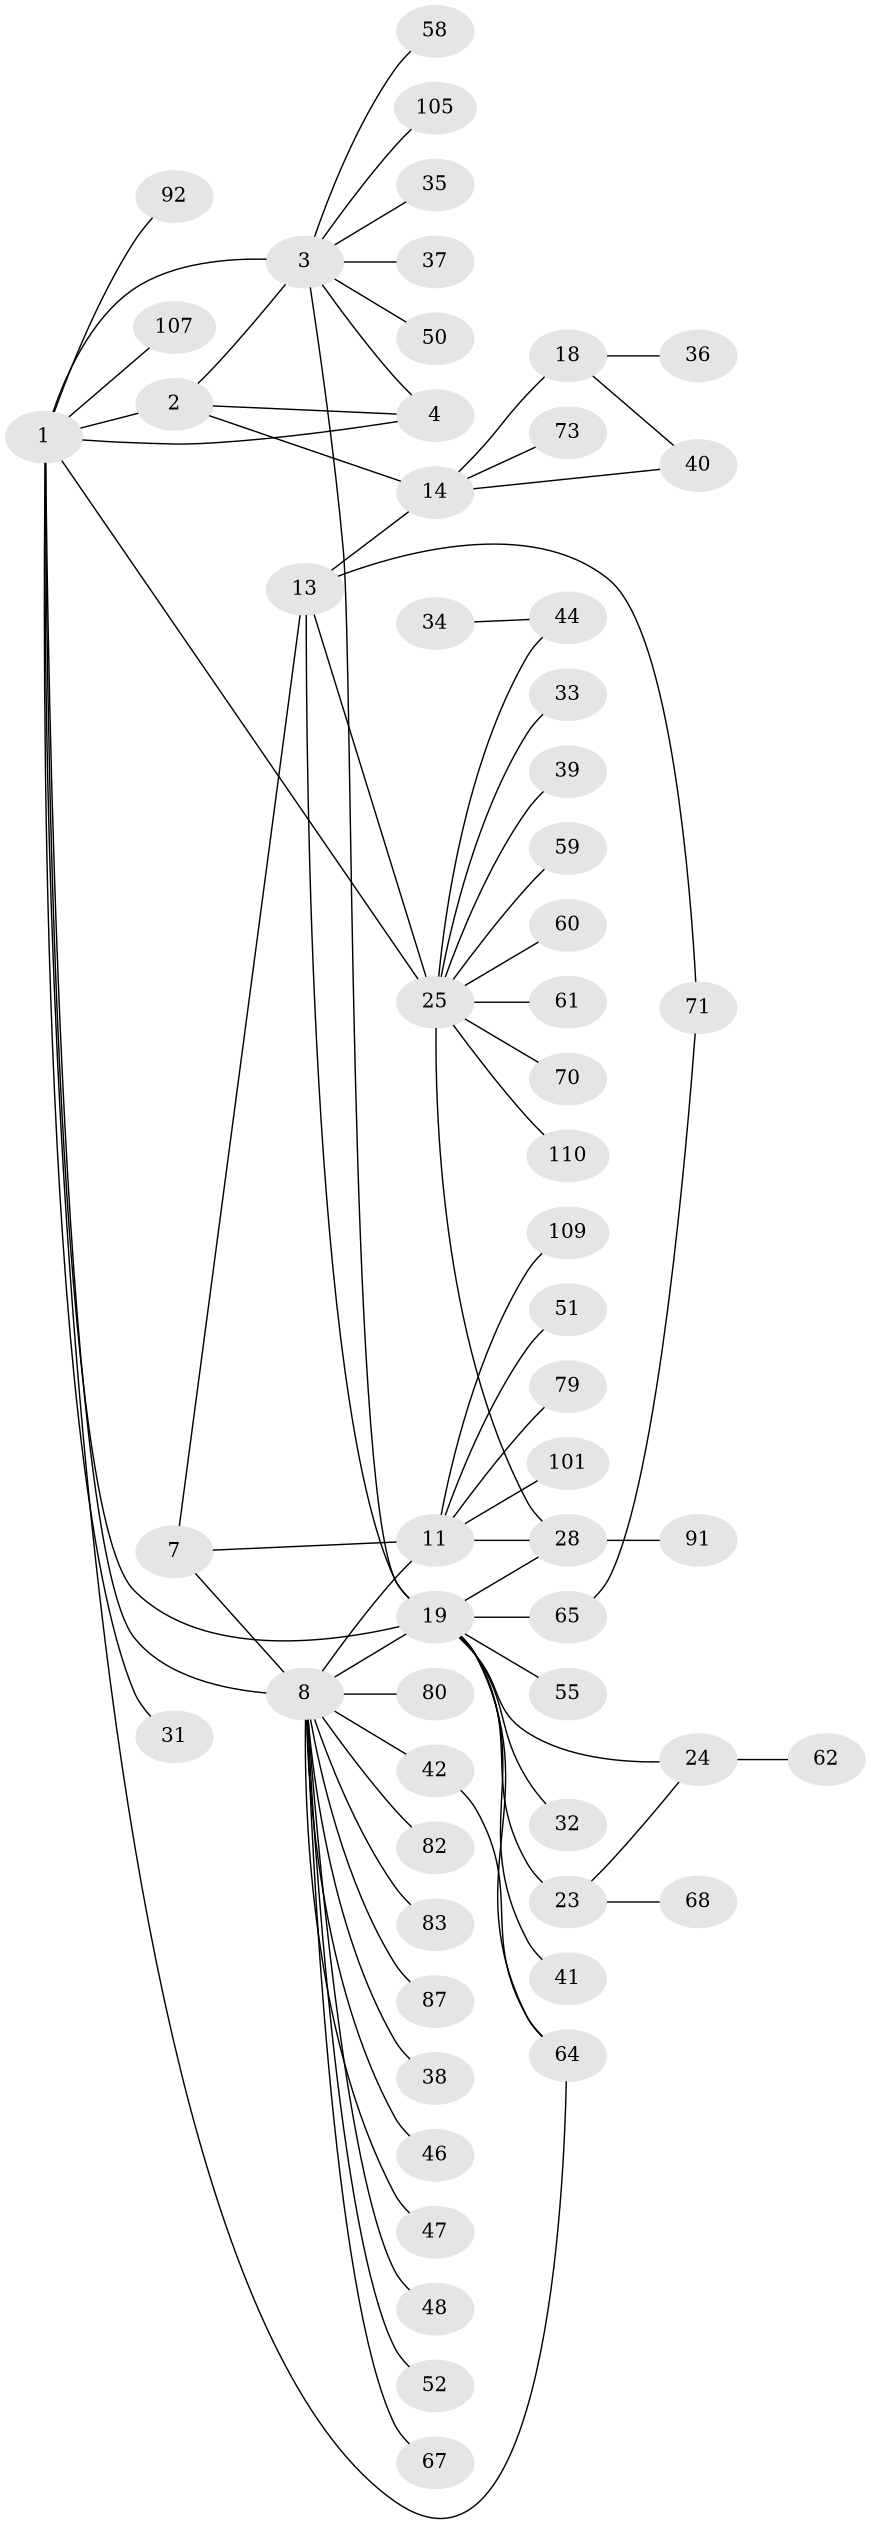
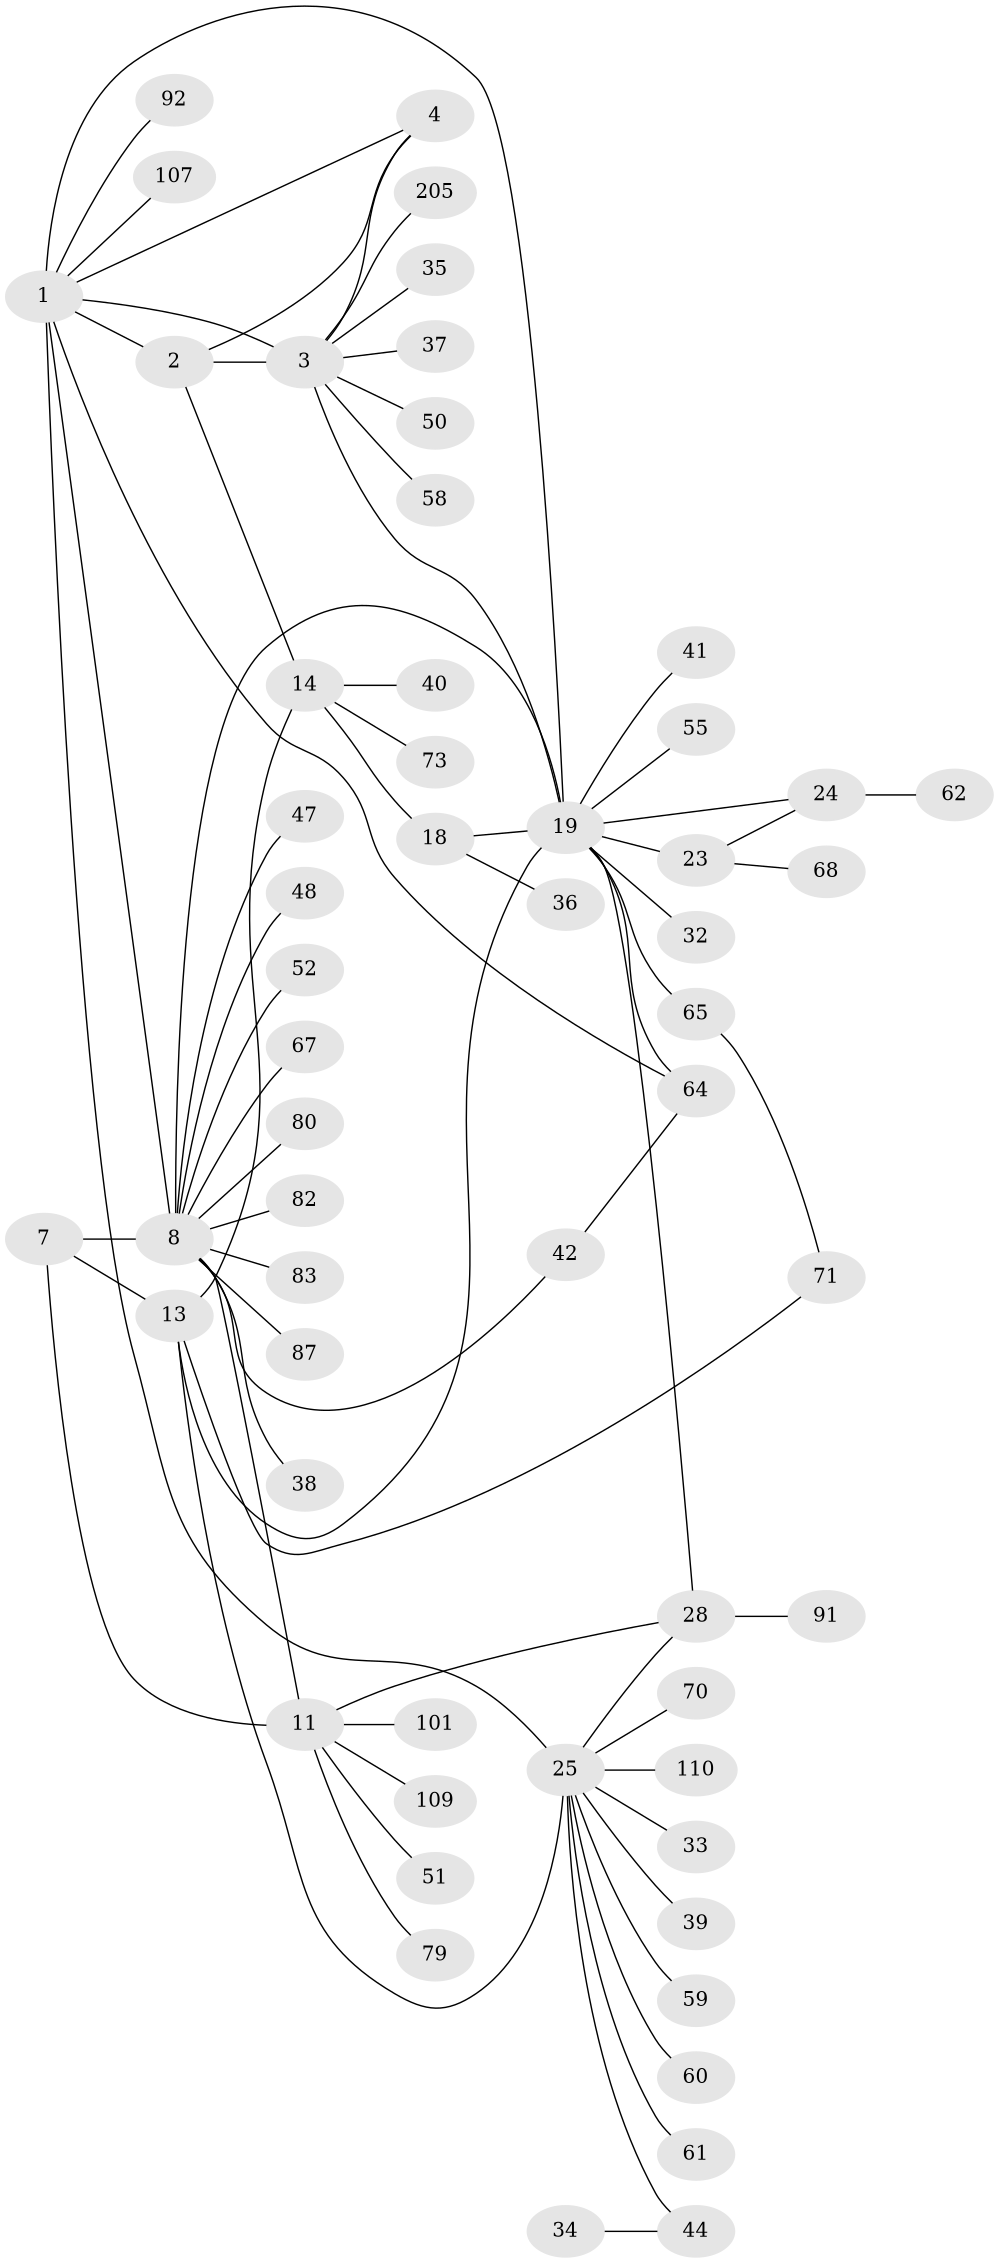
(435, 108) -> (435, 193)
(633, 411) -> (501, 833)
(175, 1737) -> none
(435, 2155) -> none
